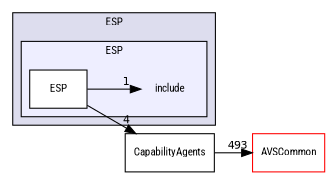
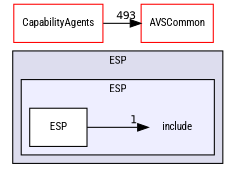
(107, 117) -> none
(170, 153) -> (58, 23)
